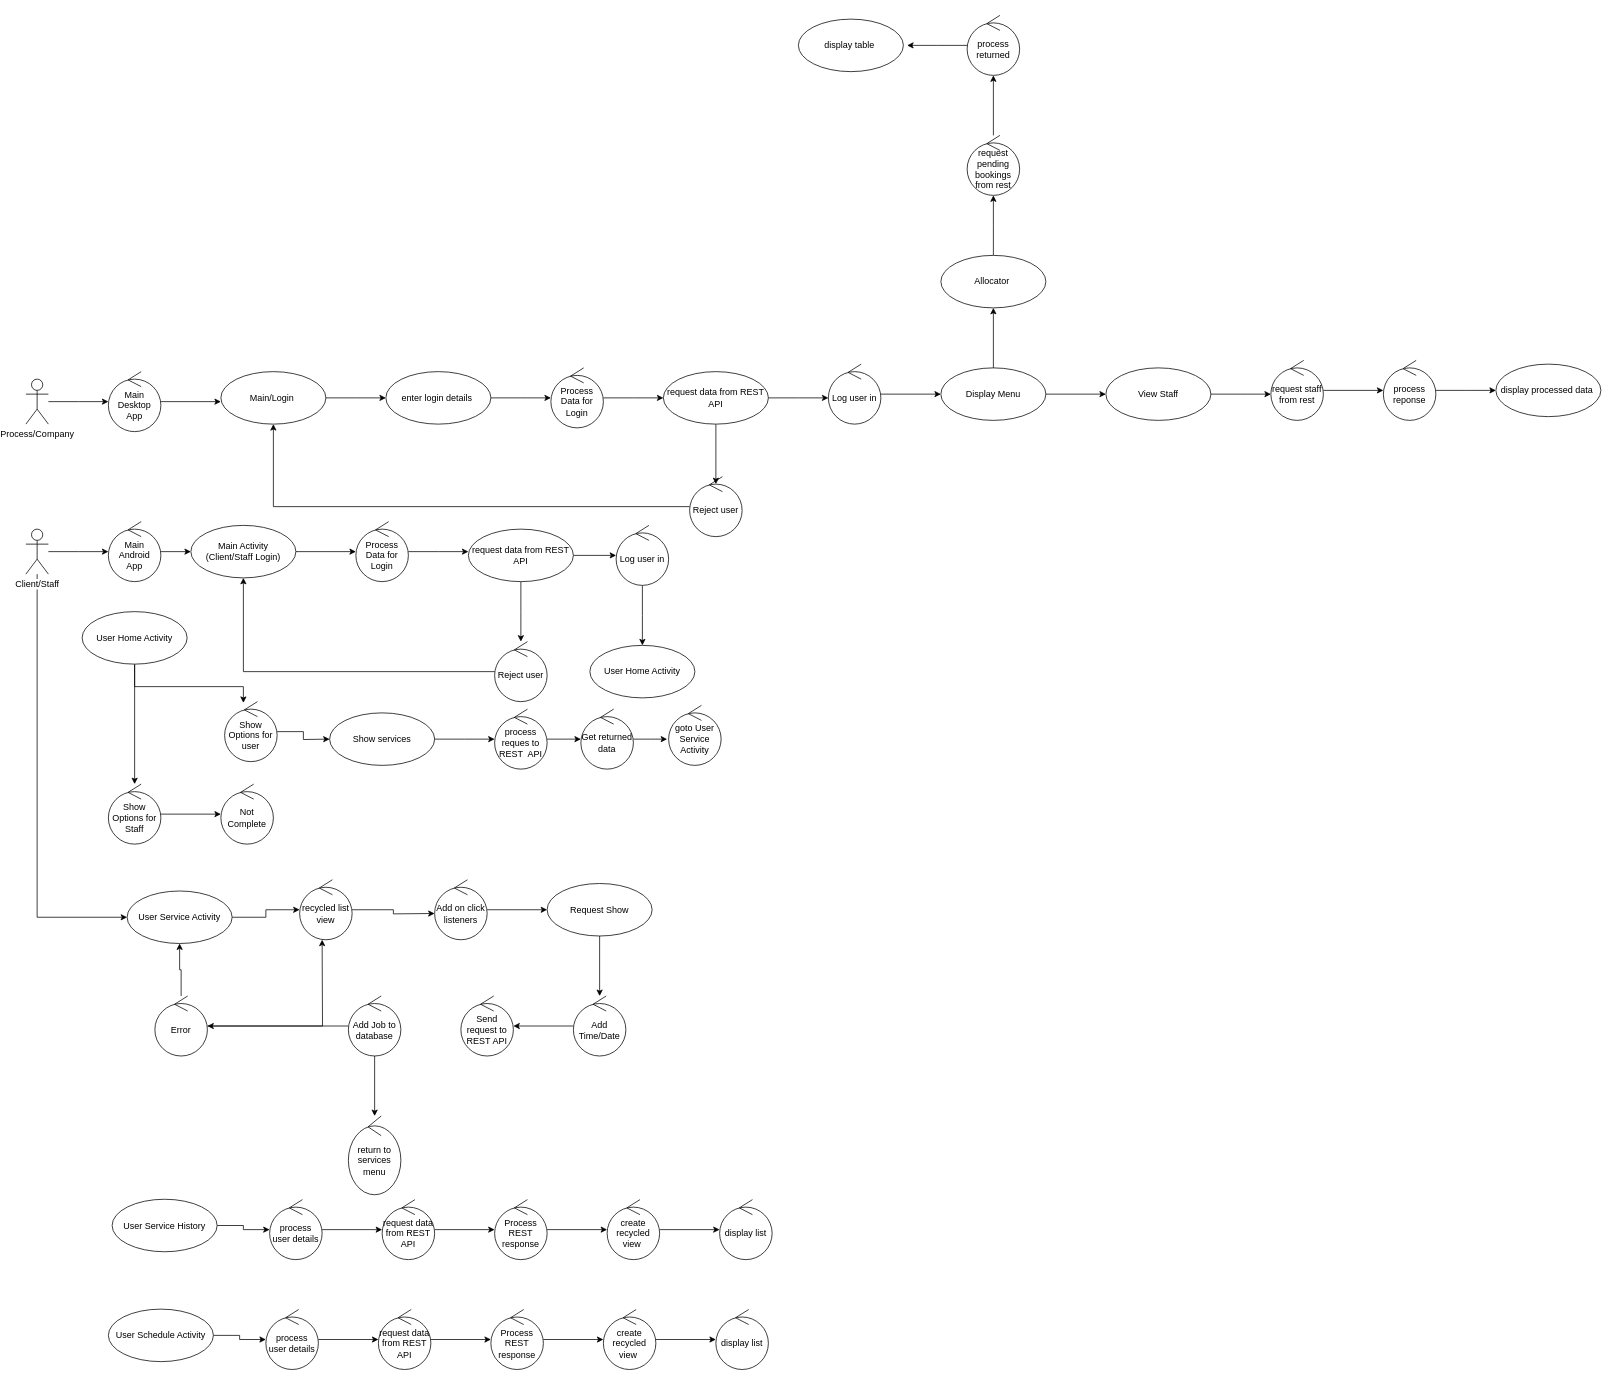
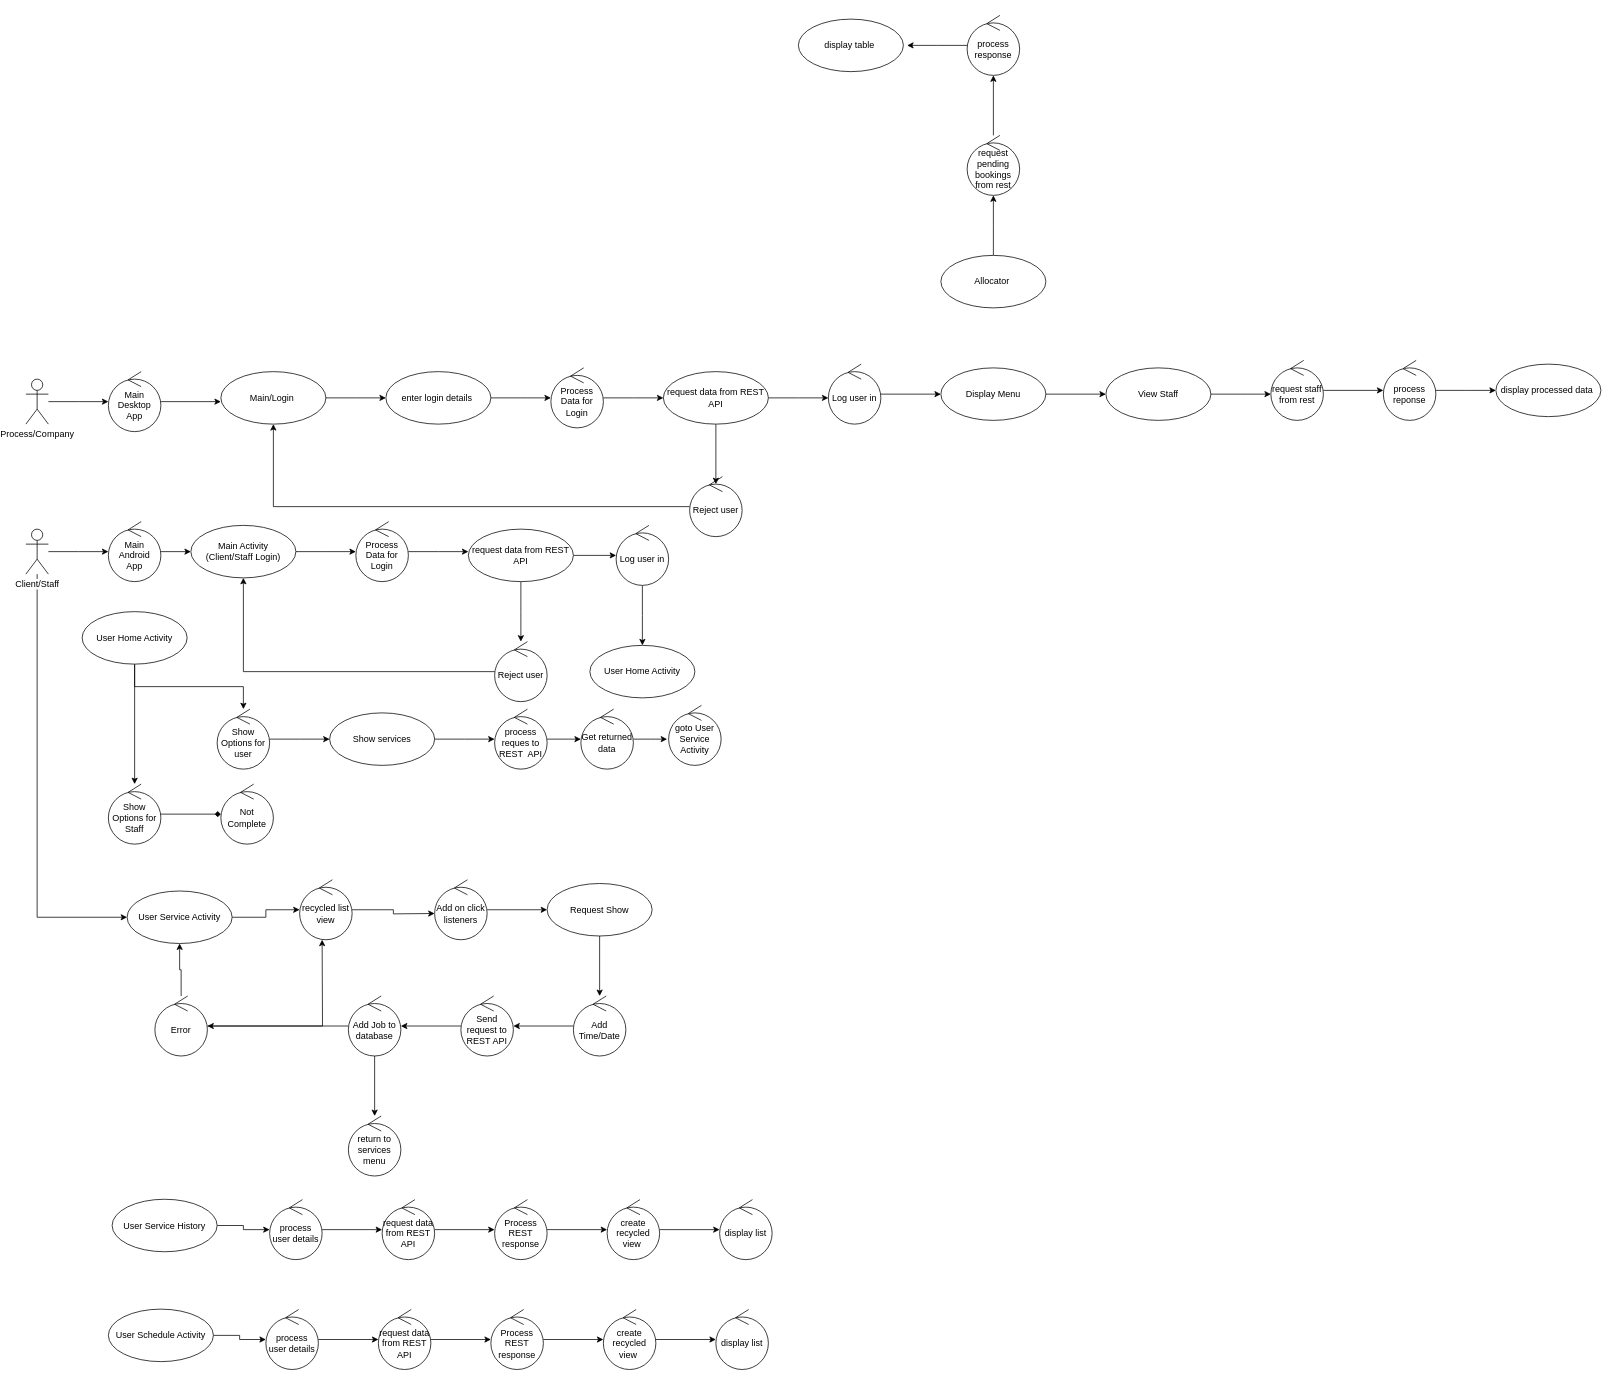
(993, 49) -> (993, 49)
(993, 341) -> none
(251, 732) -> (243, 739)
(214, 814) -> (214, 814)
none -> (407, 1026)
(375, 1155) -> (375, 1146)
